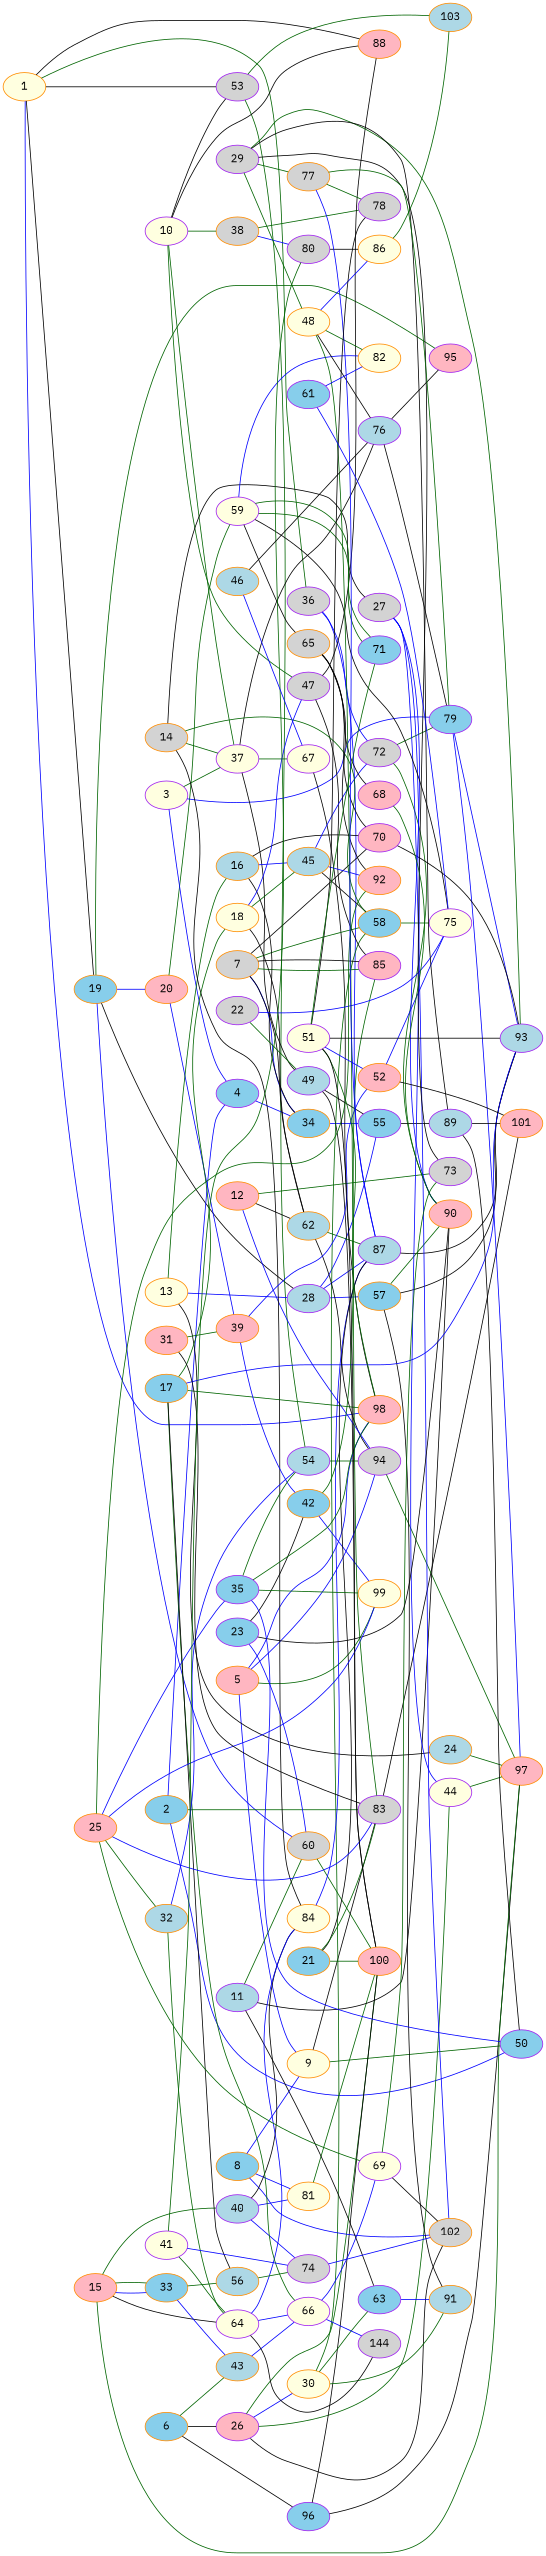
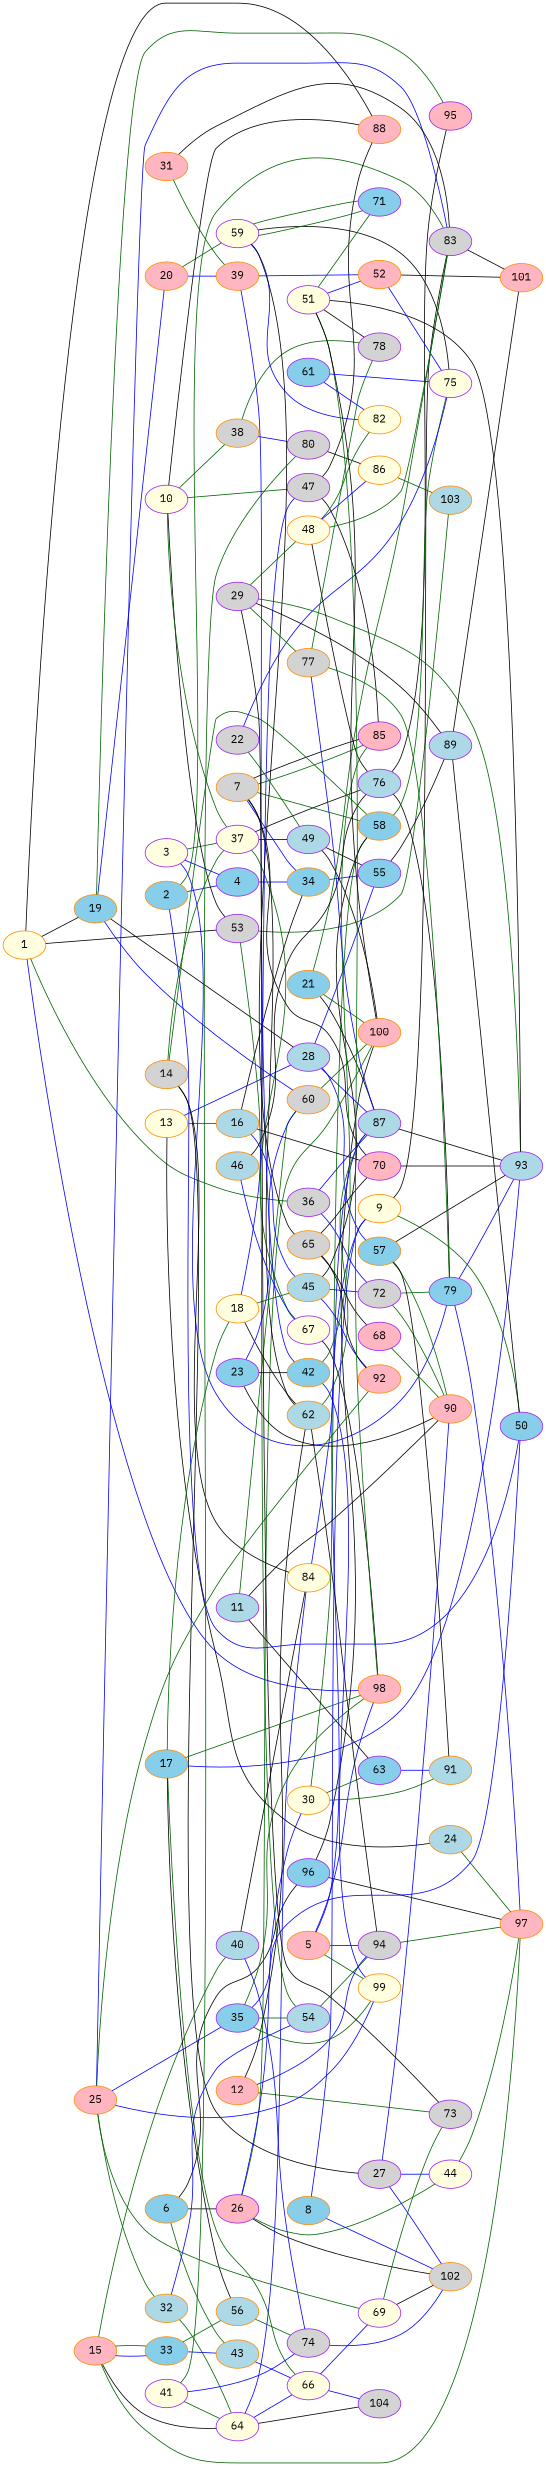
(308, 2196) -> none
(379, 2344) -> (379, 2404)
